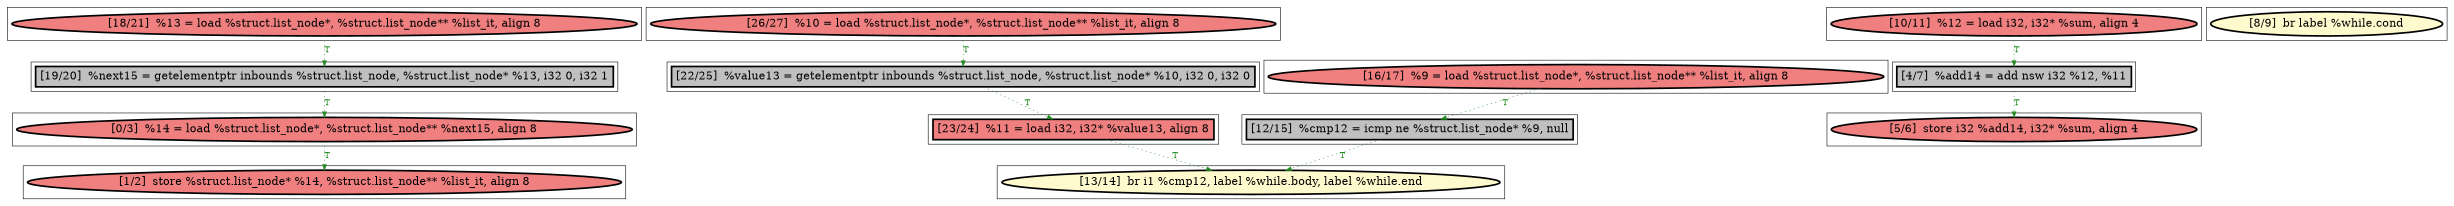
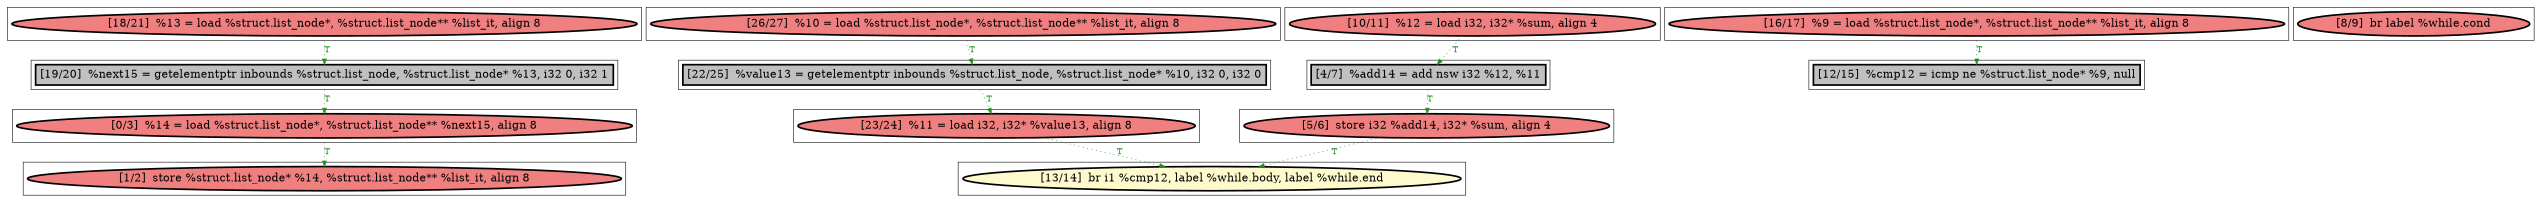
(2327, 24) -> (2414, 24)
(1073, 129) -> (997, 126)
(1336, 154) -> (1322, 152)
